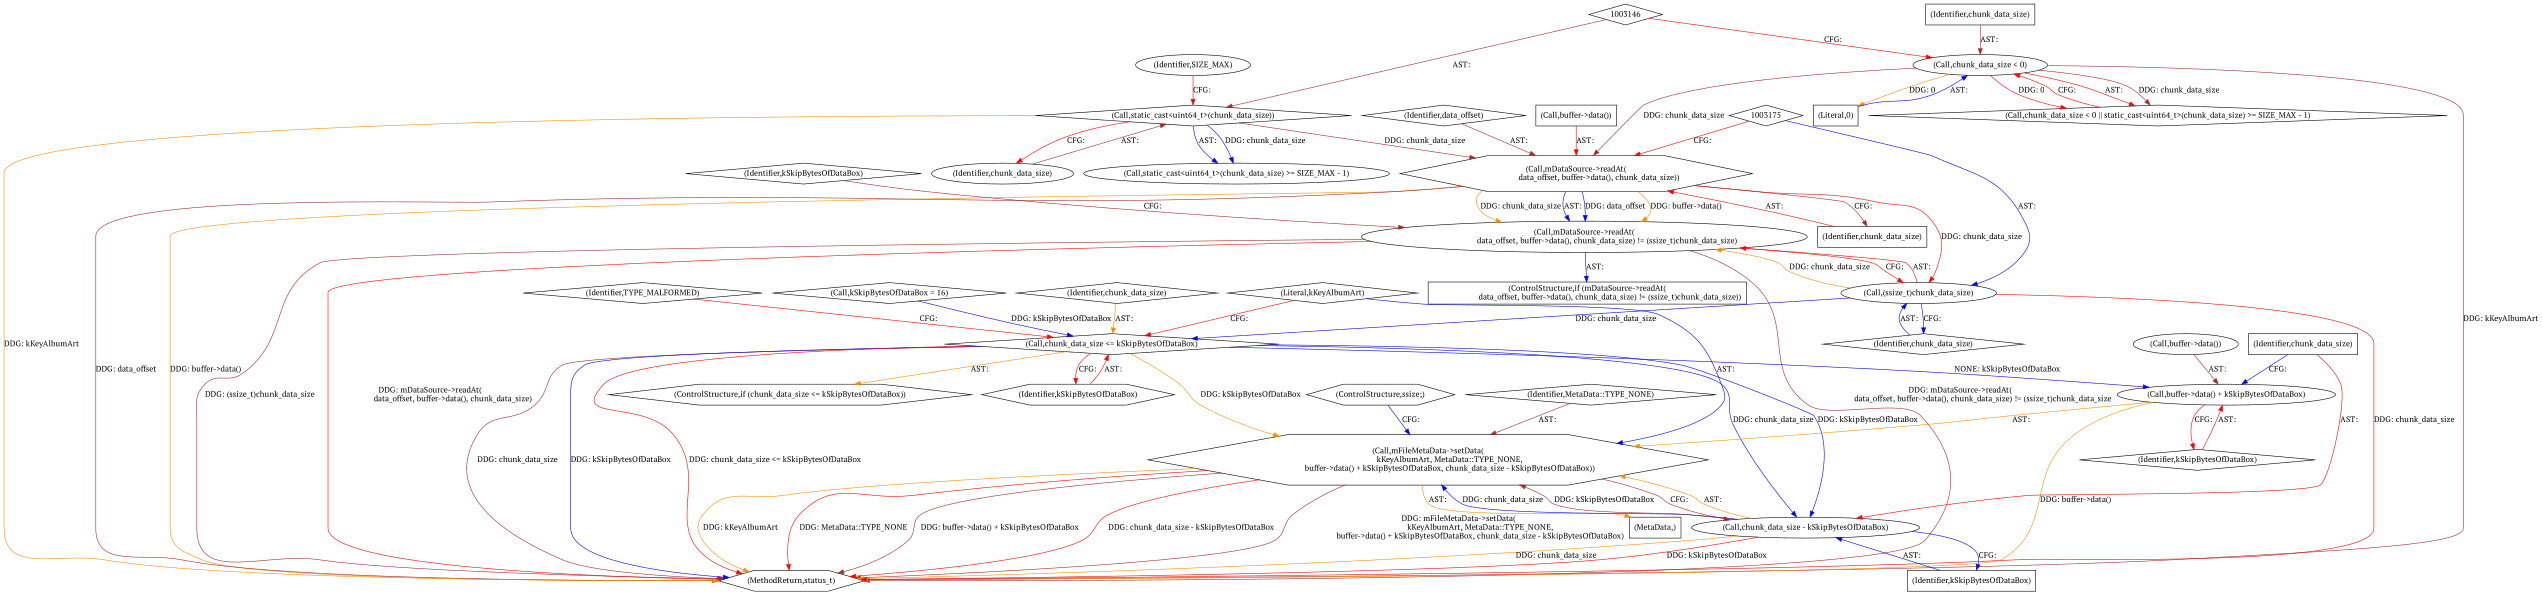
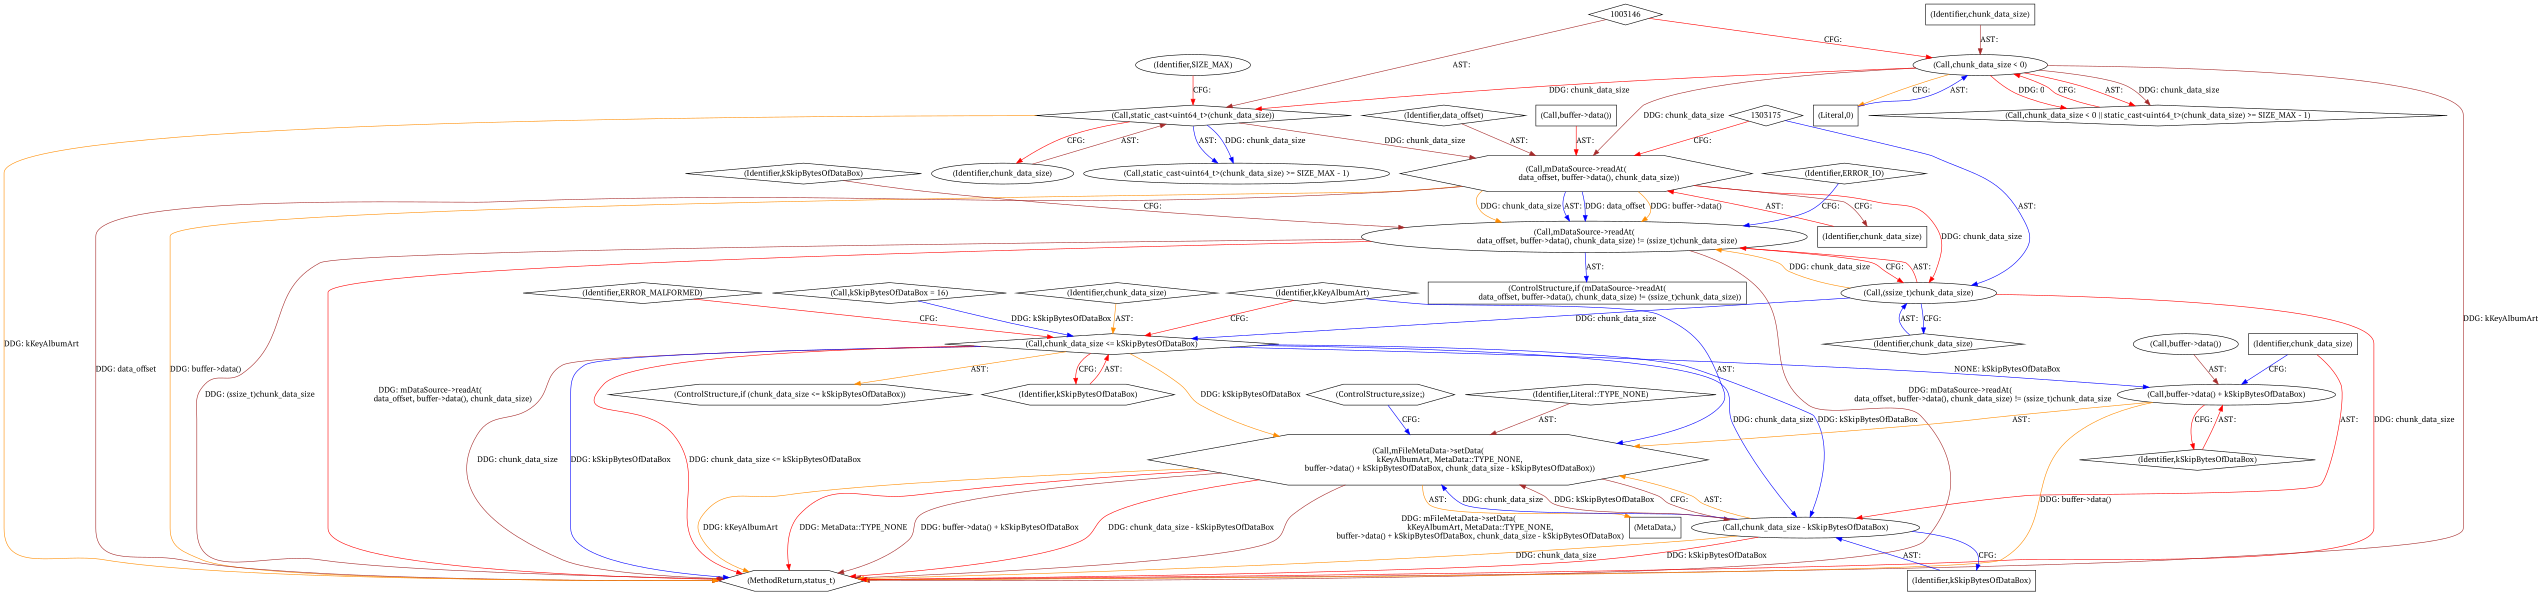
none -> (1588, 83)
(1923, 90) -> (1923, 90)
(1766, 116) -> (1766, 116)
none -> (1844, 174)
(643, 293) -> (643, 293)
(1323, 293) -> (1323, 293)
(1591, 395) -> (1591, 395)
